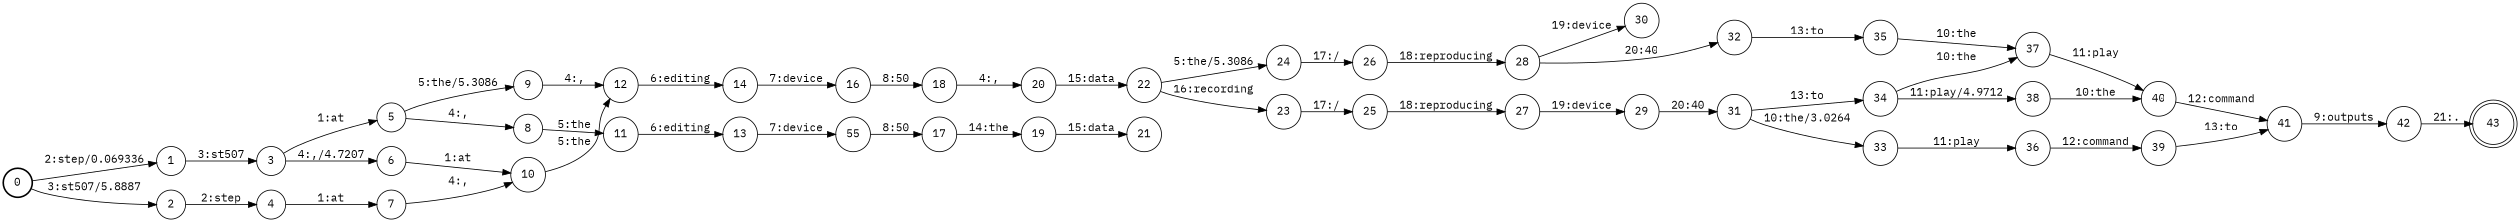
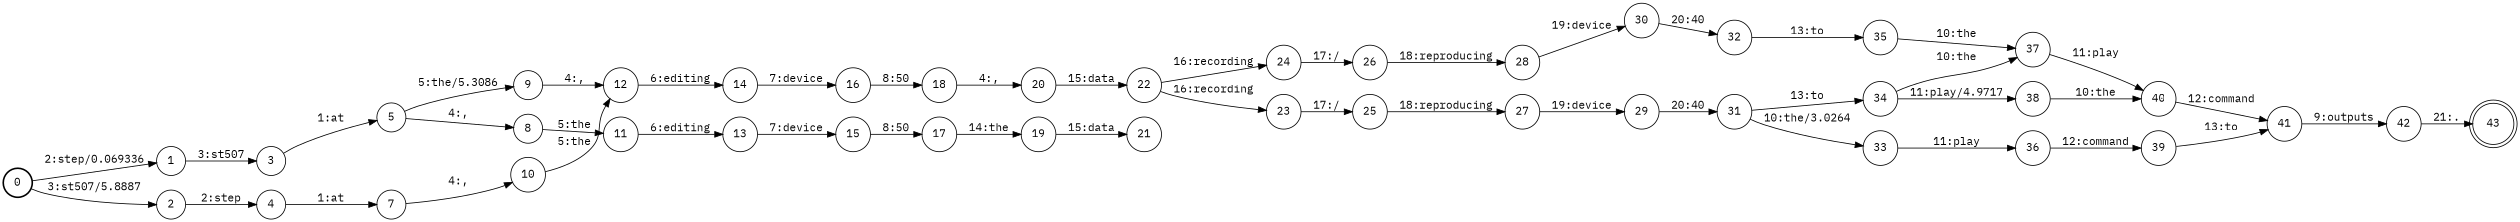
(1626, 61) -> (1684, 28)
(1214, 62) -> (1214, 62)
(1957, 93) -> (1957, 93)
(853, 134) -> (853, 134)
(391, 161) -> none
